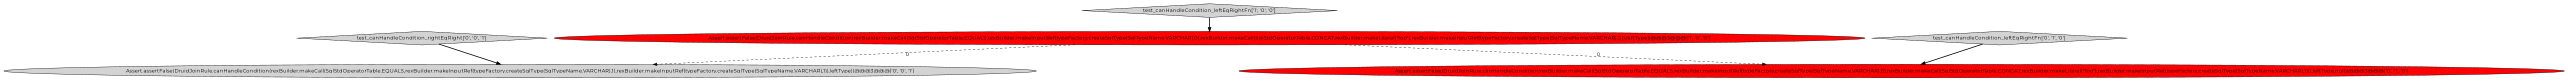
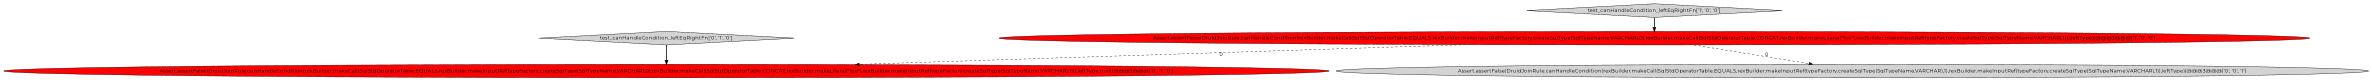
(422, 38) -> none
